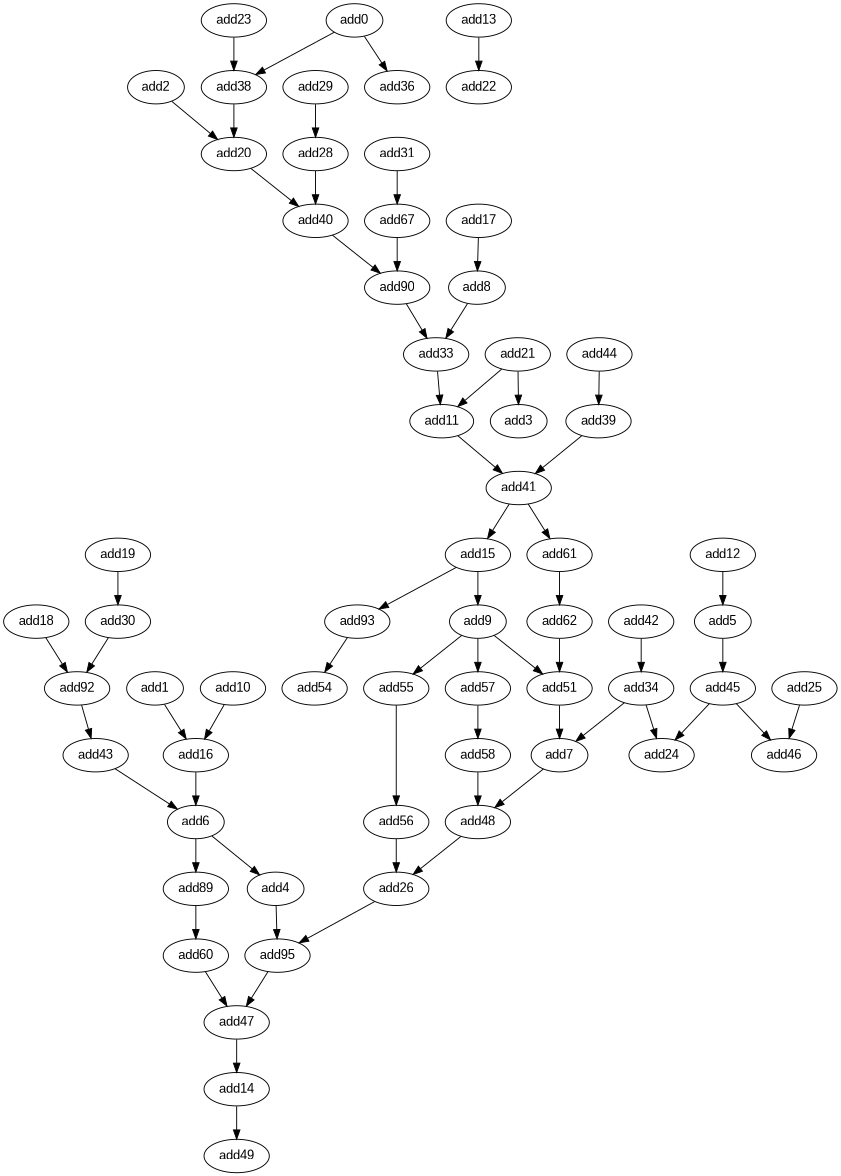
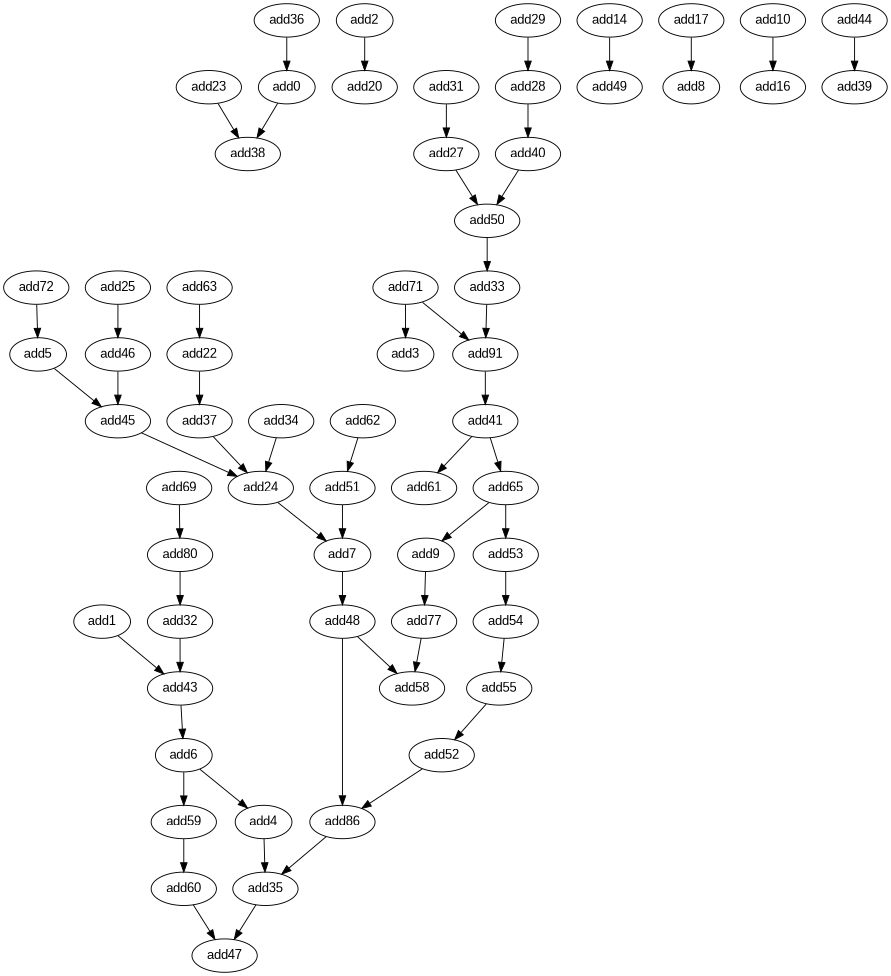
(479, 20) -> (200, 288)
(373, 50) -> (287, 49)
(234, 116) -> none
(271, 184) -> none
(397, 221) -> (446, 154)
(397, 288) -> (487, 221)
(459, 317) -> none
(518, 354) -> (406, 288)
none -> (200, 421)
(442, 421) -> (485, 354)
(562, 452) -> none
(118, 555) -> (179, 488)
(478, 555) -> (506, 488)
(723, 555) -> (36, 288)
(560, 584) -> none
(36, 622) -> none
(118, 622) -> (180, 555)
(357, 622) -> (506, 555)
(641, 622) -> none
(441, 652) -> (503, 650)
(515, 652) -> none
(77, 688) -> (180, 622)
(478, 688) -> (424, 622)
(173, 718) -> (137, 652)
(750, 718) -> (118, 383)
(604, 719) -> (298, 519)
(196, 784) -> none
(478, 784) -> (374, 652)
(396, 822) -> (442, 755)
(196, 889) -> (184, 822)
(396, 889) -> (342, 822)
(277, 956) -> (265, 889)
(237, 1051) -> none
